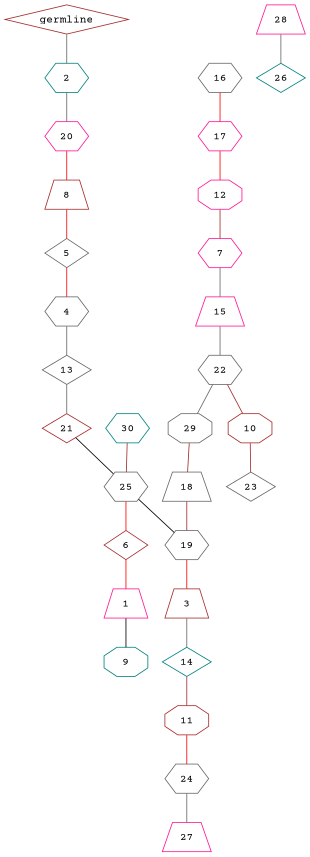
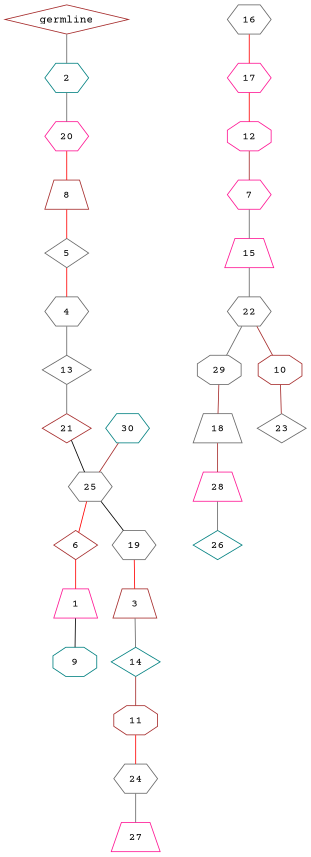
(187, 516) -> (218, 458)
